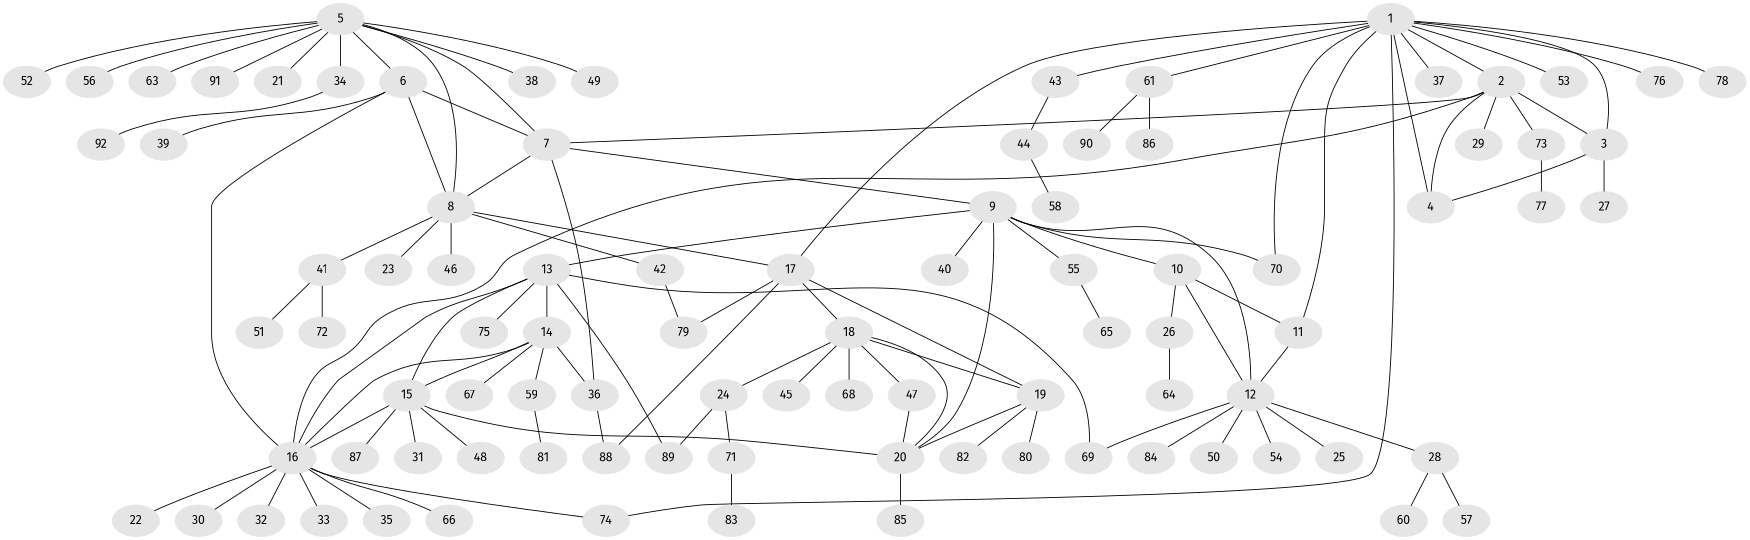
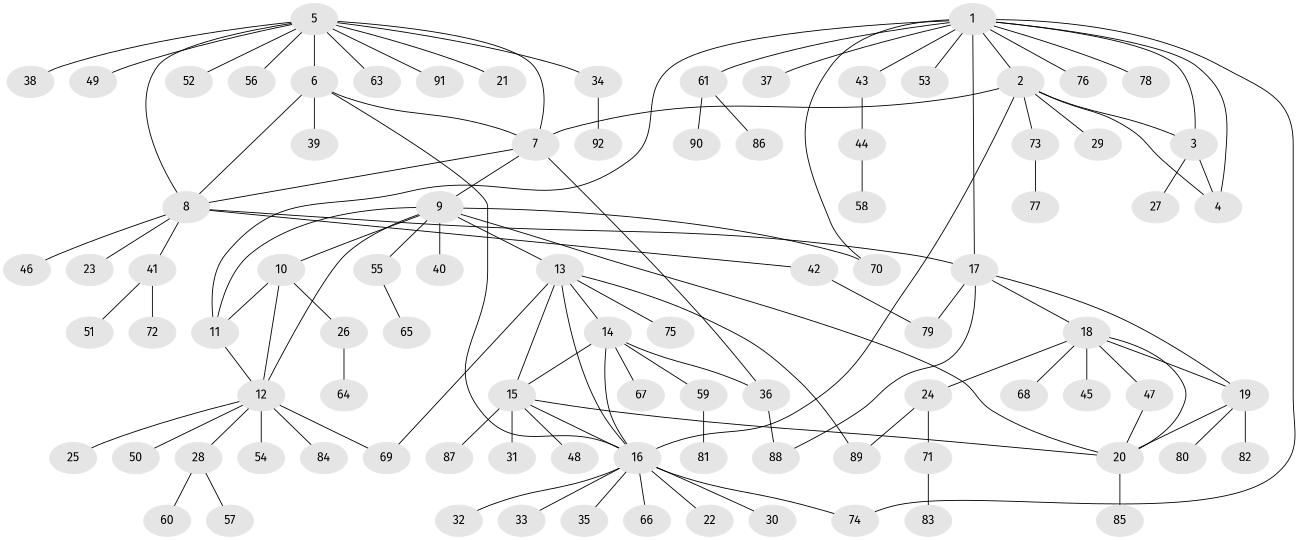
none -> (295, 229)
